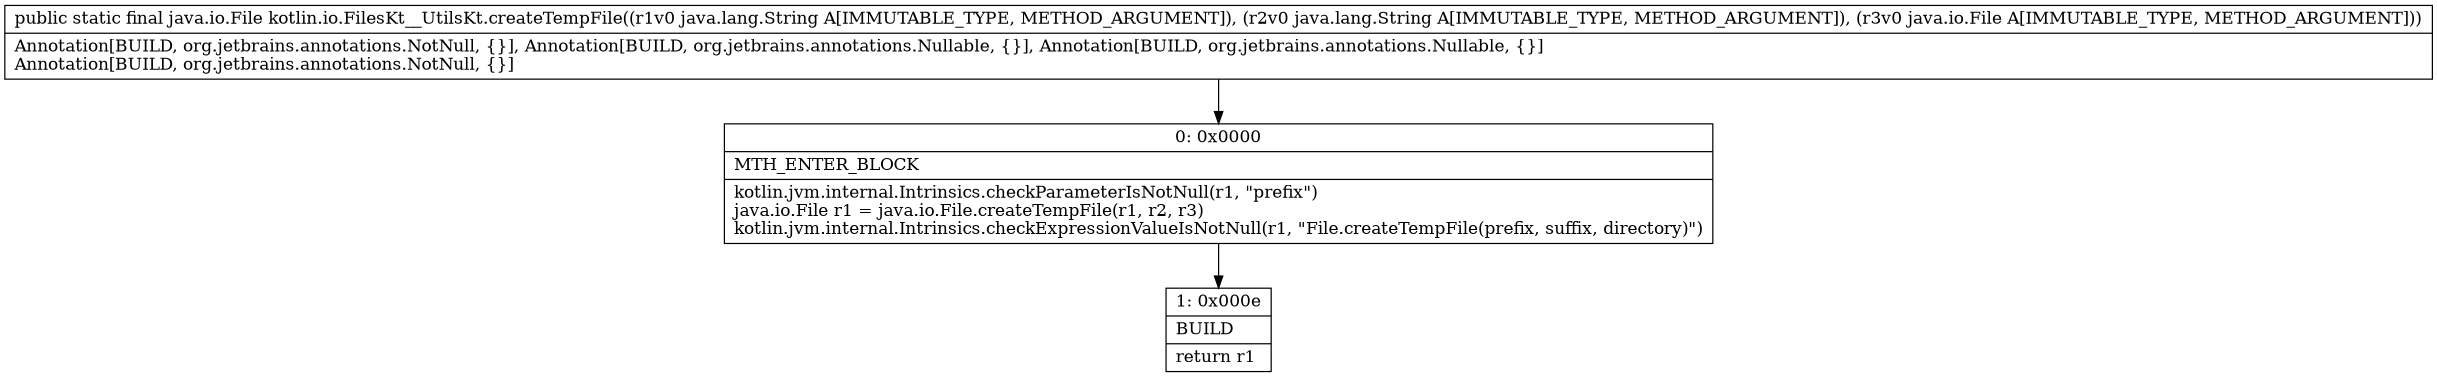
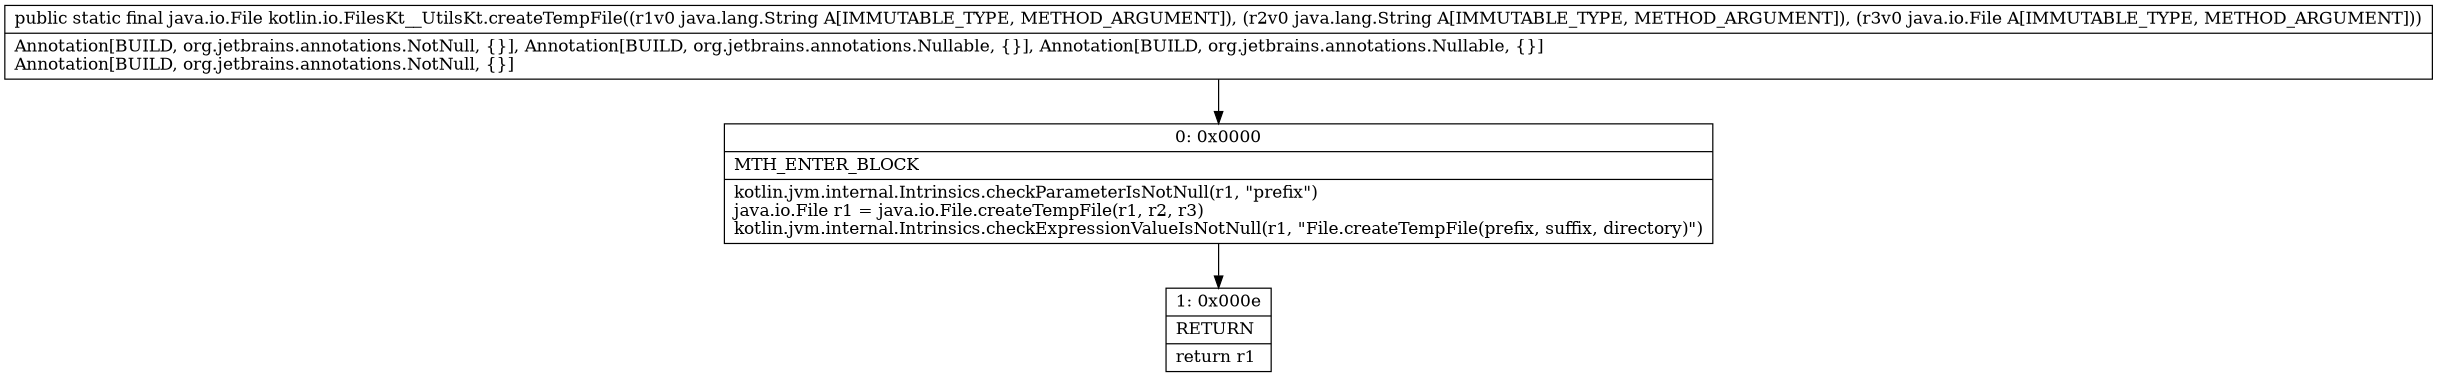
(1205, 329) -> (1215, 329)
